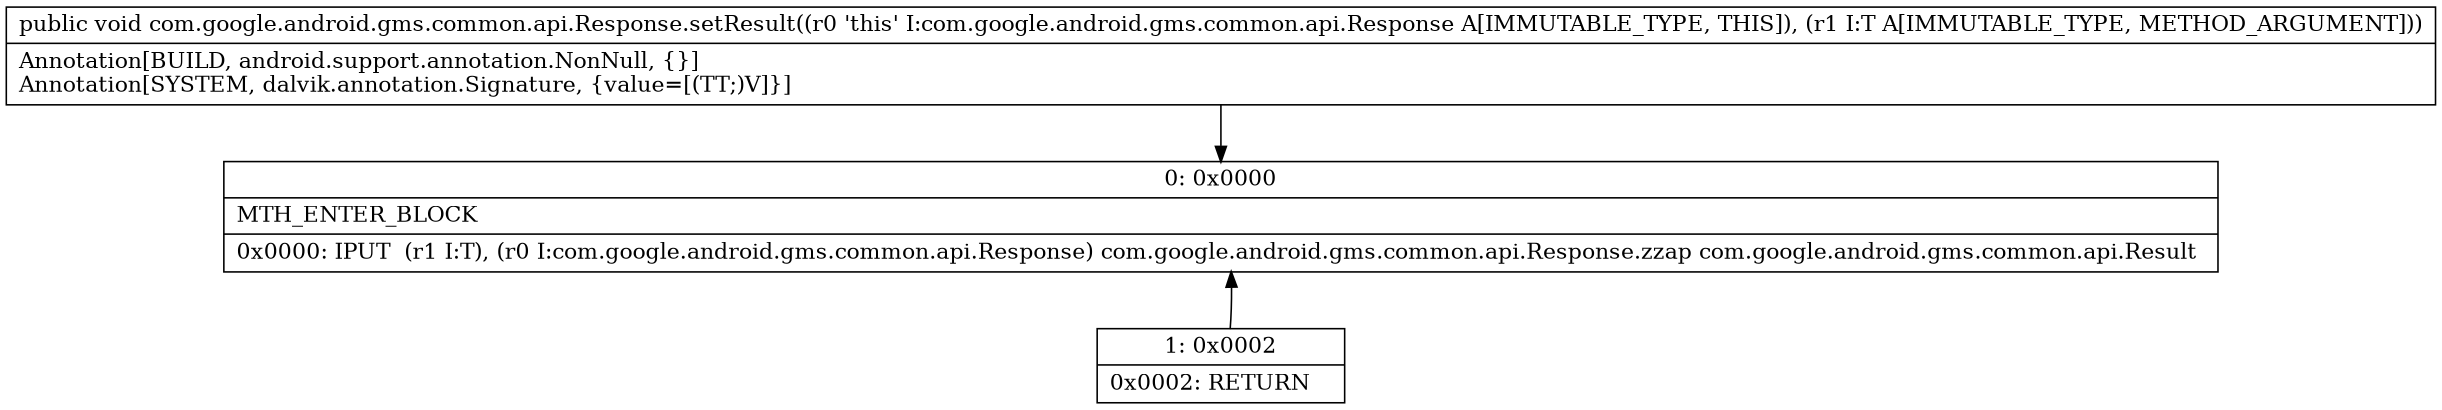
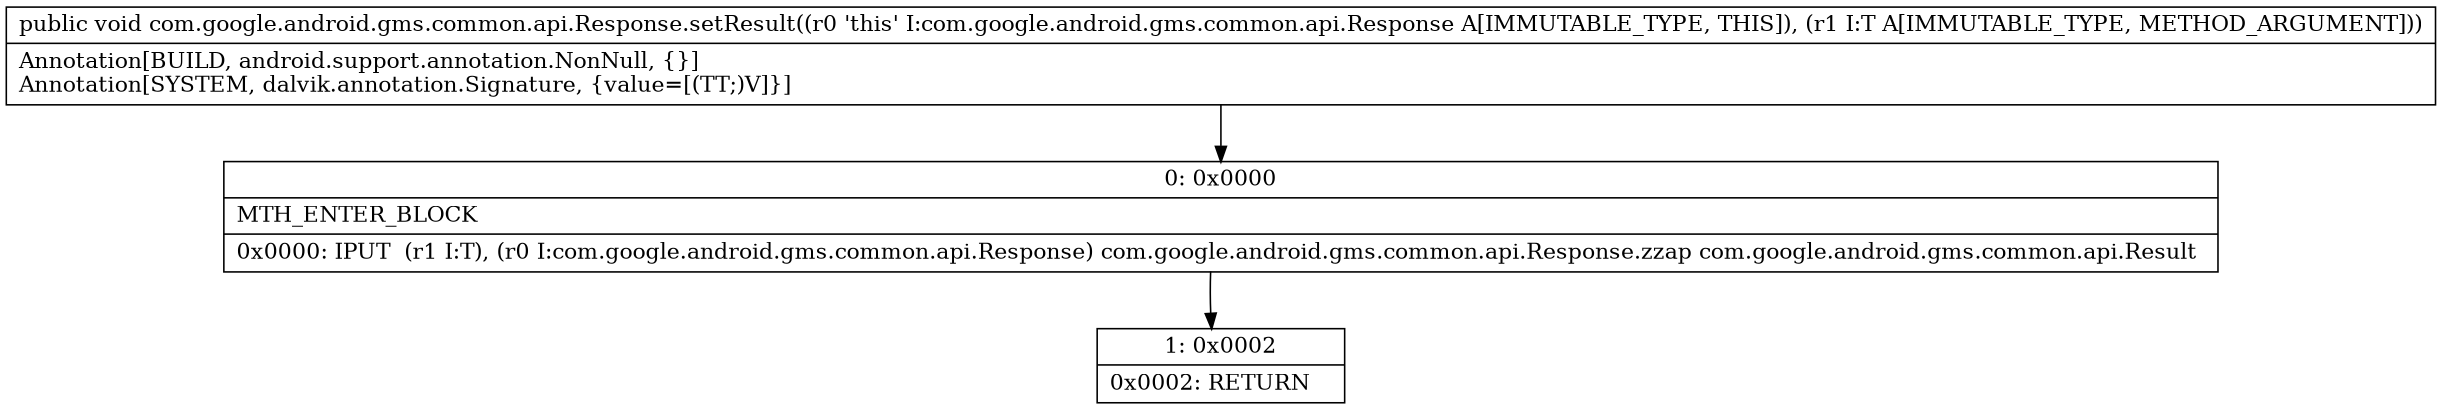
(1231, 308) -> (1210, 292)
